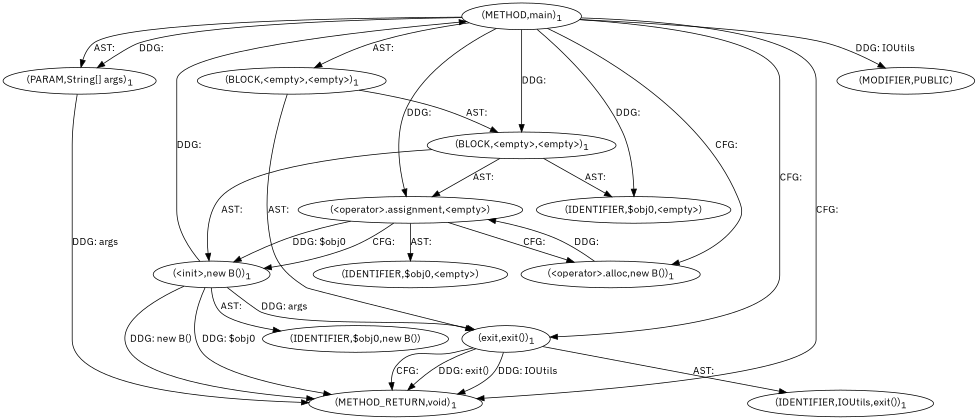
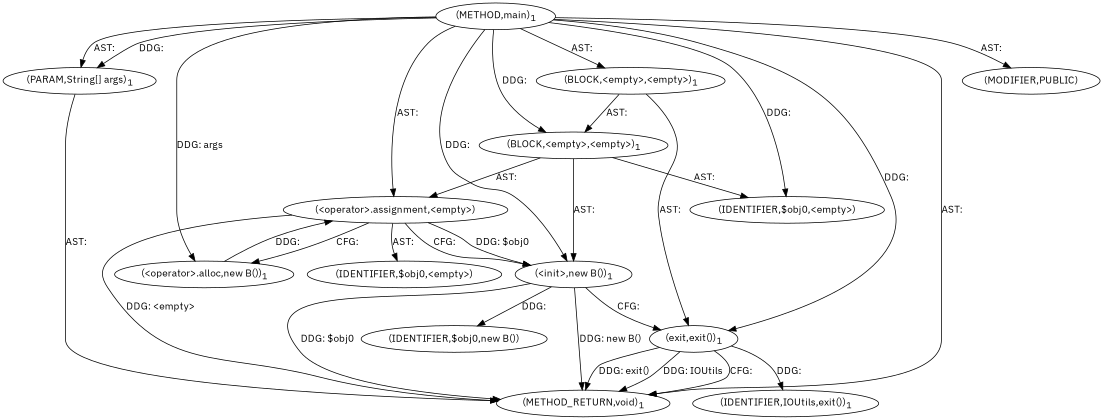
(885, 49) -> (993, 49)
(222, 56) -> (449, 166)
(420, 113) -> (409, 113)
(728, 145) -> (200, 145)
(792, 178) -> (898, 178)
(829, 210) -> (953, 210)
(96, 242) -> (77, 242)
(232, 307) -> (535, 307)
(285, 307) -> (630, 307)
none -> (179, 348)
(705, 371) -> (790, 371)
